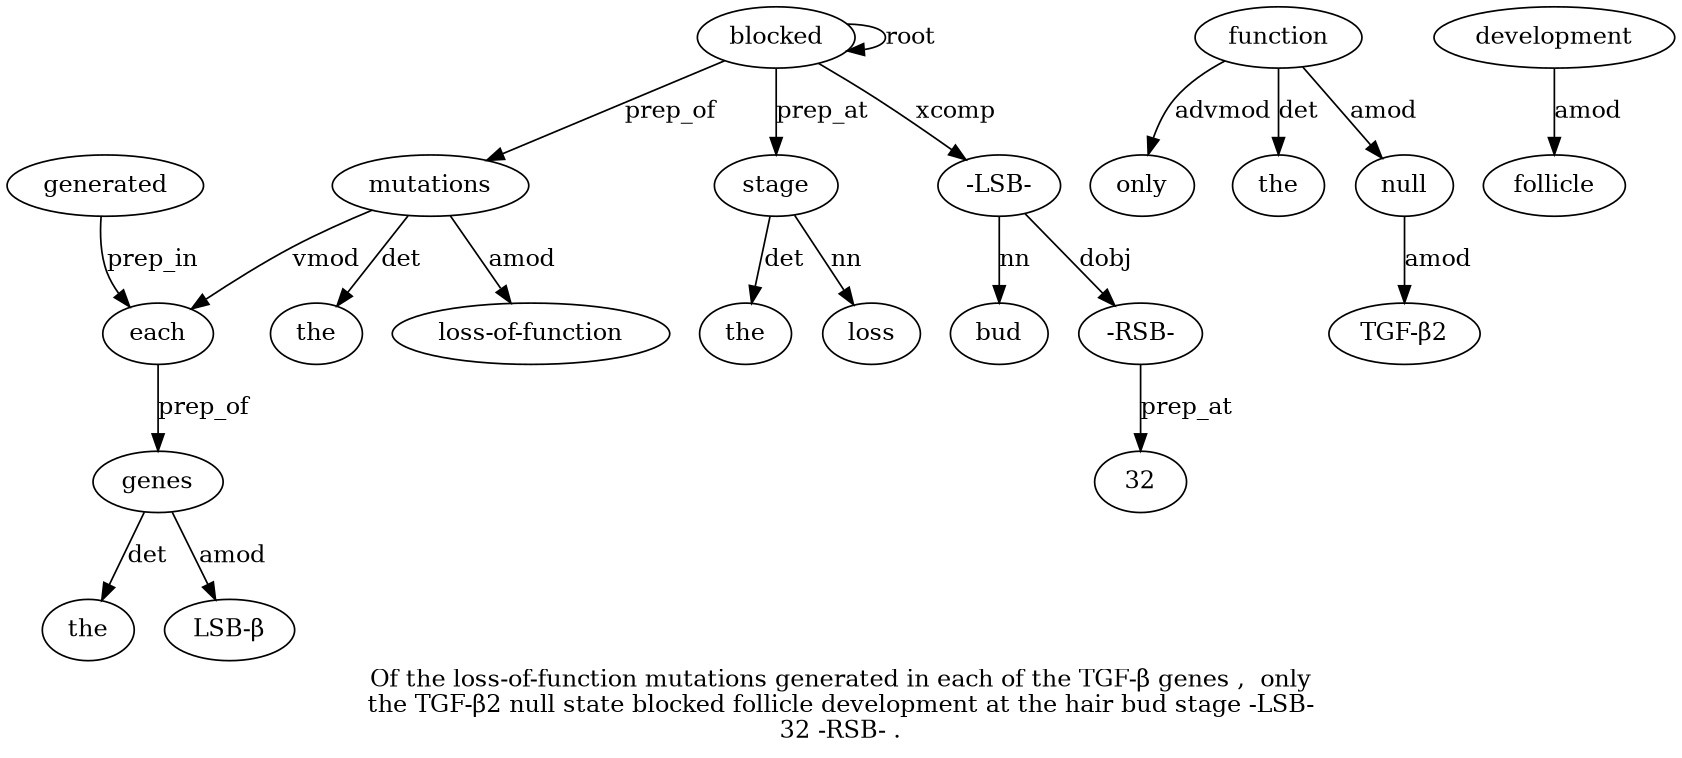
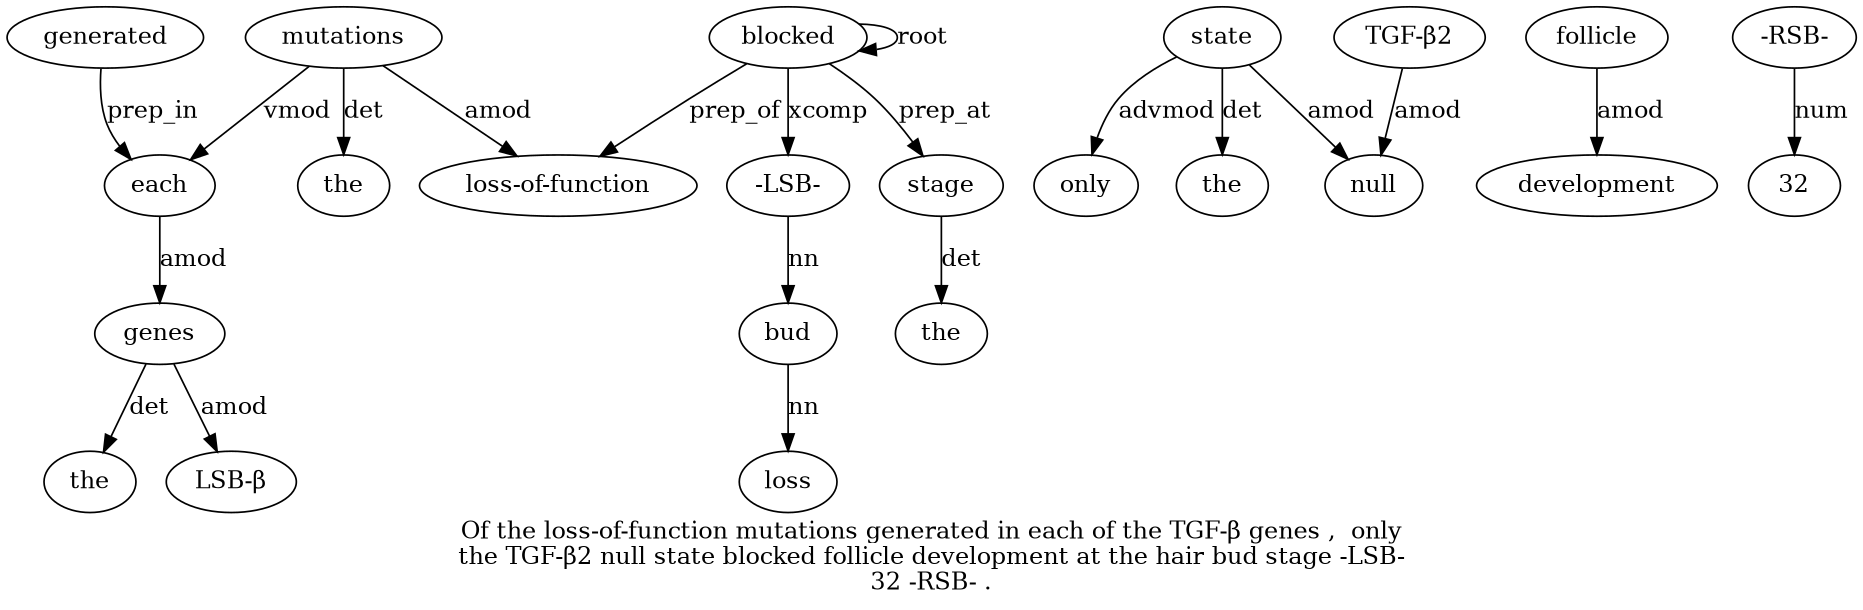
(1279, 37) -> (1222, 37)
(1554, 103) -> (1597, 103)
(614, 107) -> (680, 105)
(1405, 251) -> (1394, 103)
(819, 253) -> (788, 399)
(1064, 254) -> none
(204, 408) -> (194, 260)
(1187, 408) -> (1822, 112)
